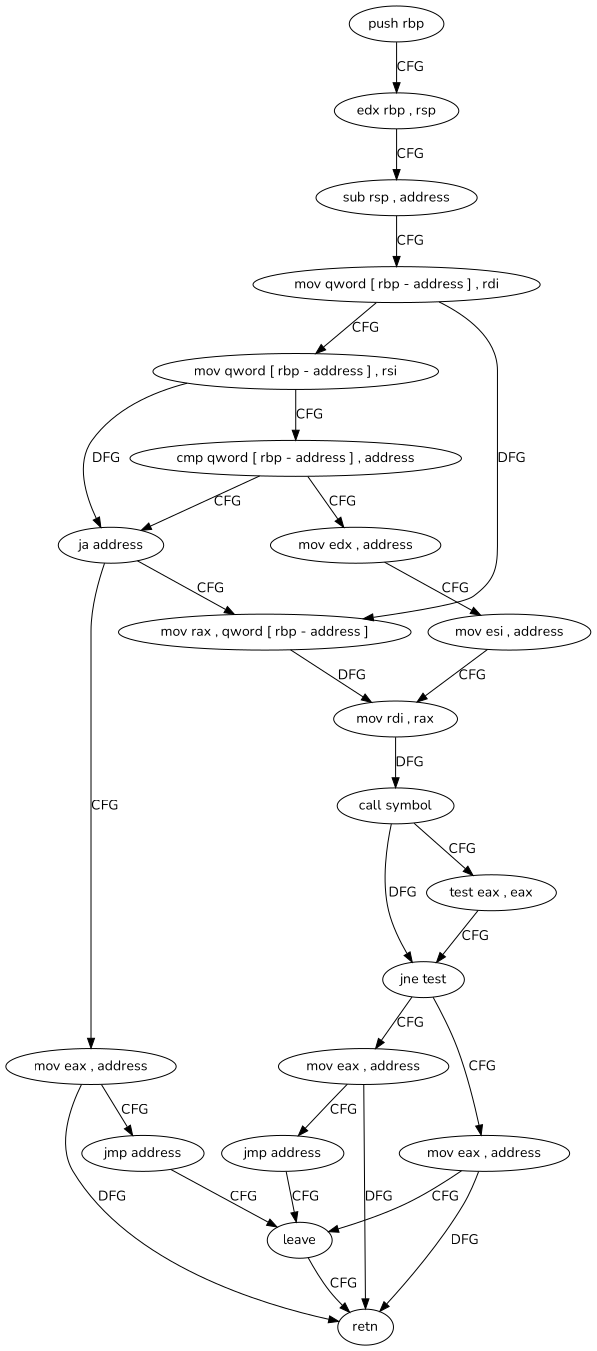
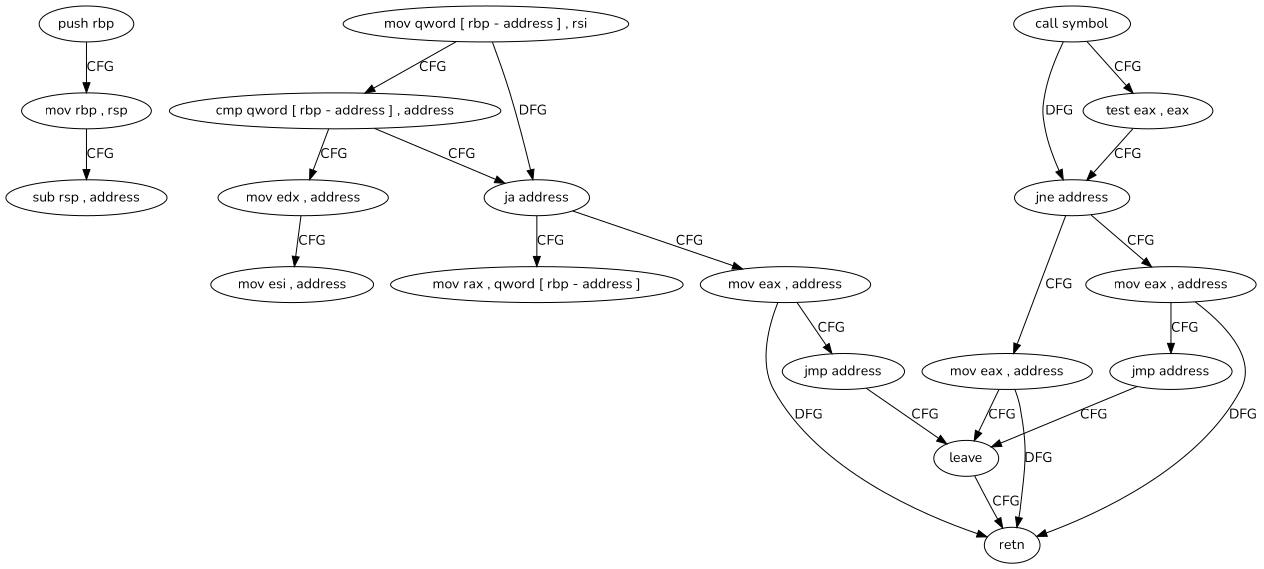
(397, 111) -> (86, 111)
(397, 285) -> none
(396, 719) -> none
(424, 980) -> (1072, 198)
